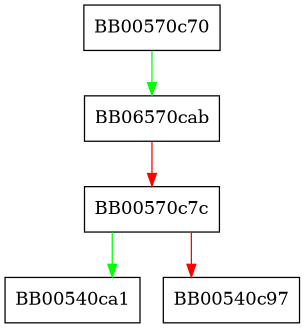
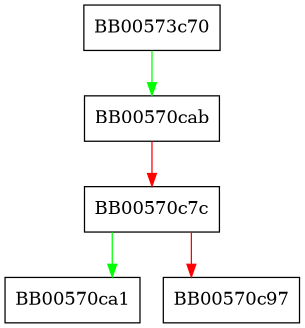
(152, 28) -> (152, 28)
(152, 119) -> (152, 119)
(73, 300) -> (73, 300)
(231, 300) -> (231, 300)
